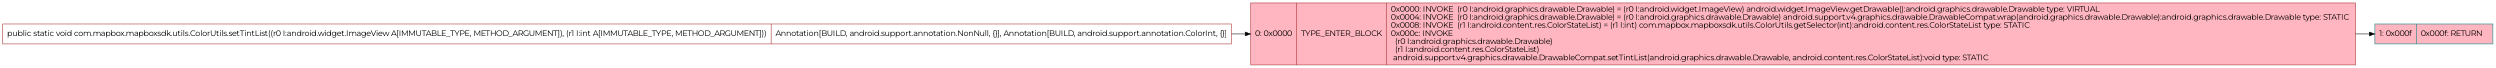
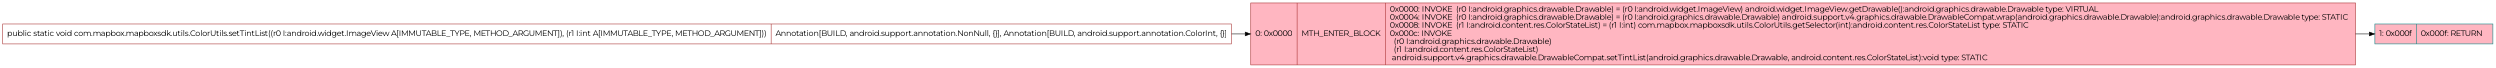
(1342, 34) -> (1341, 34)
